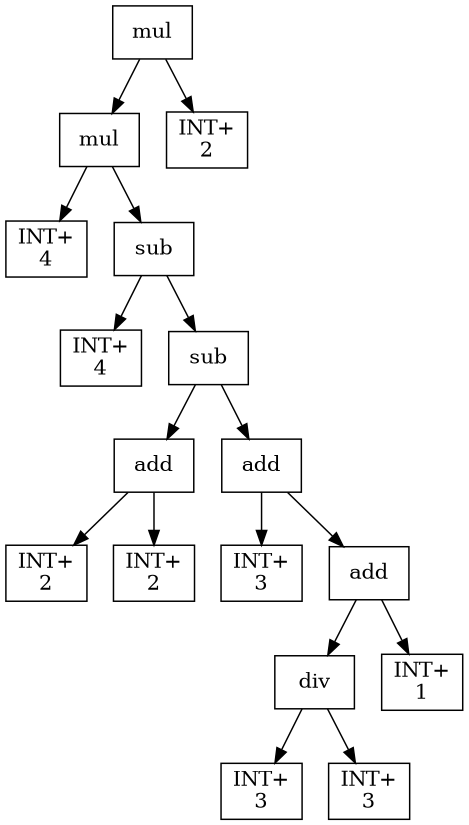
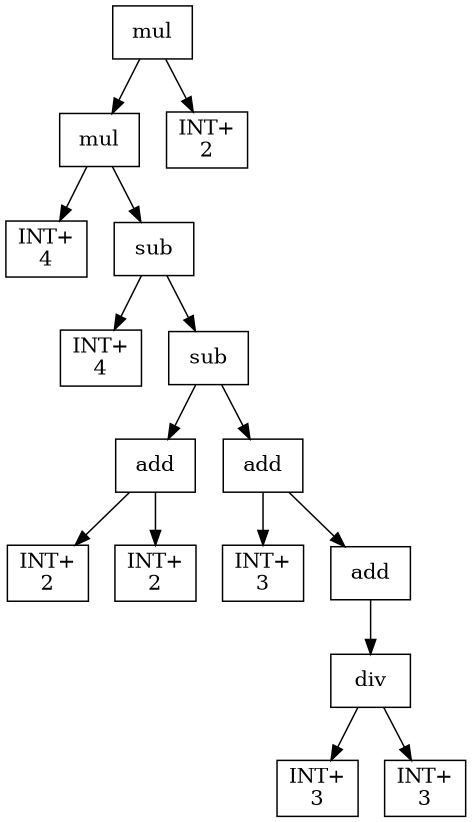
(422, 682) -> none
